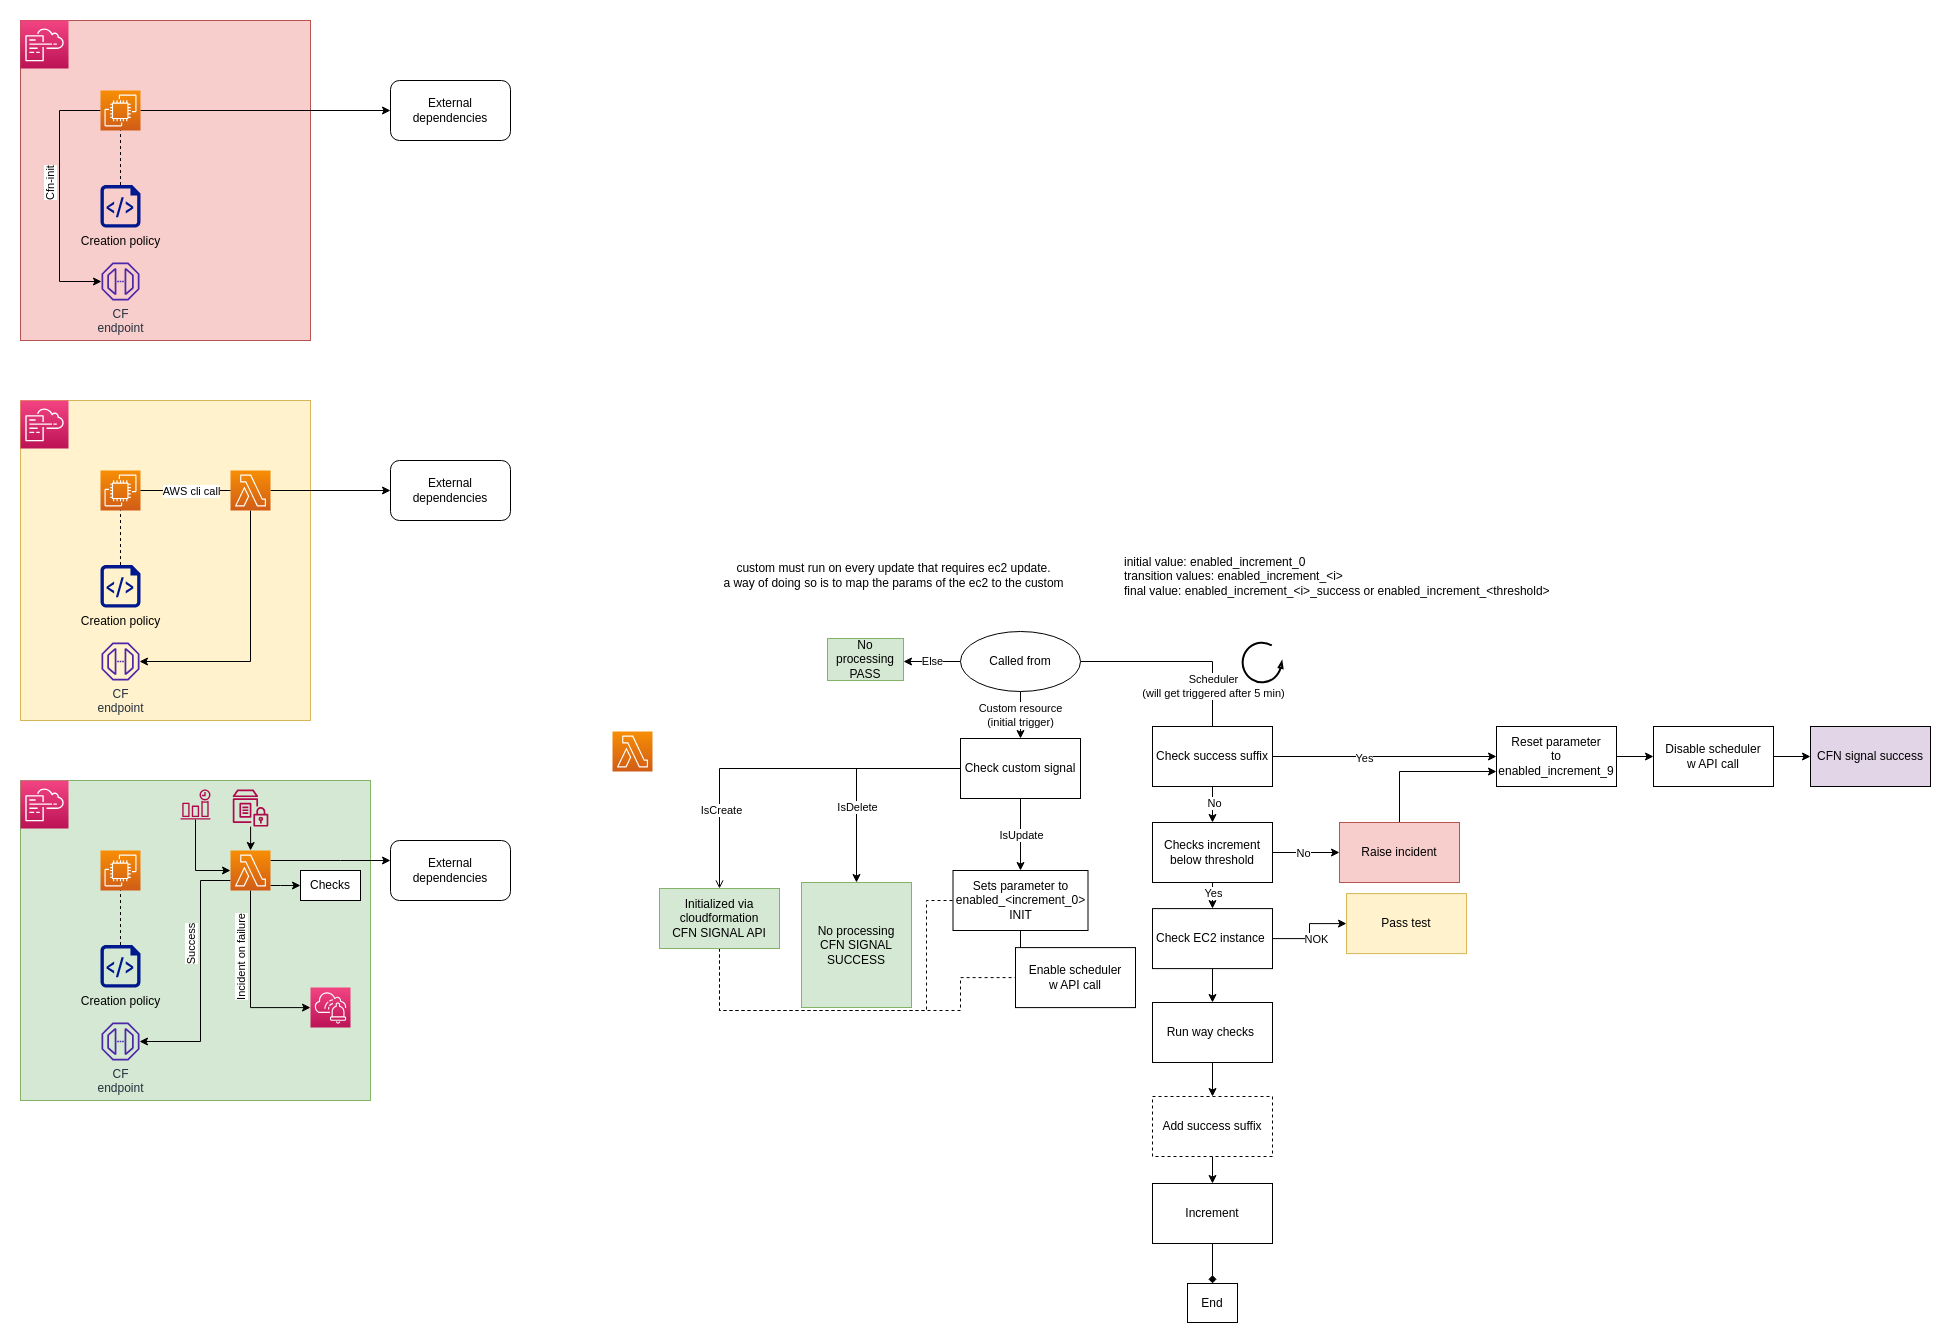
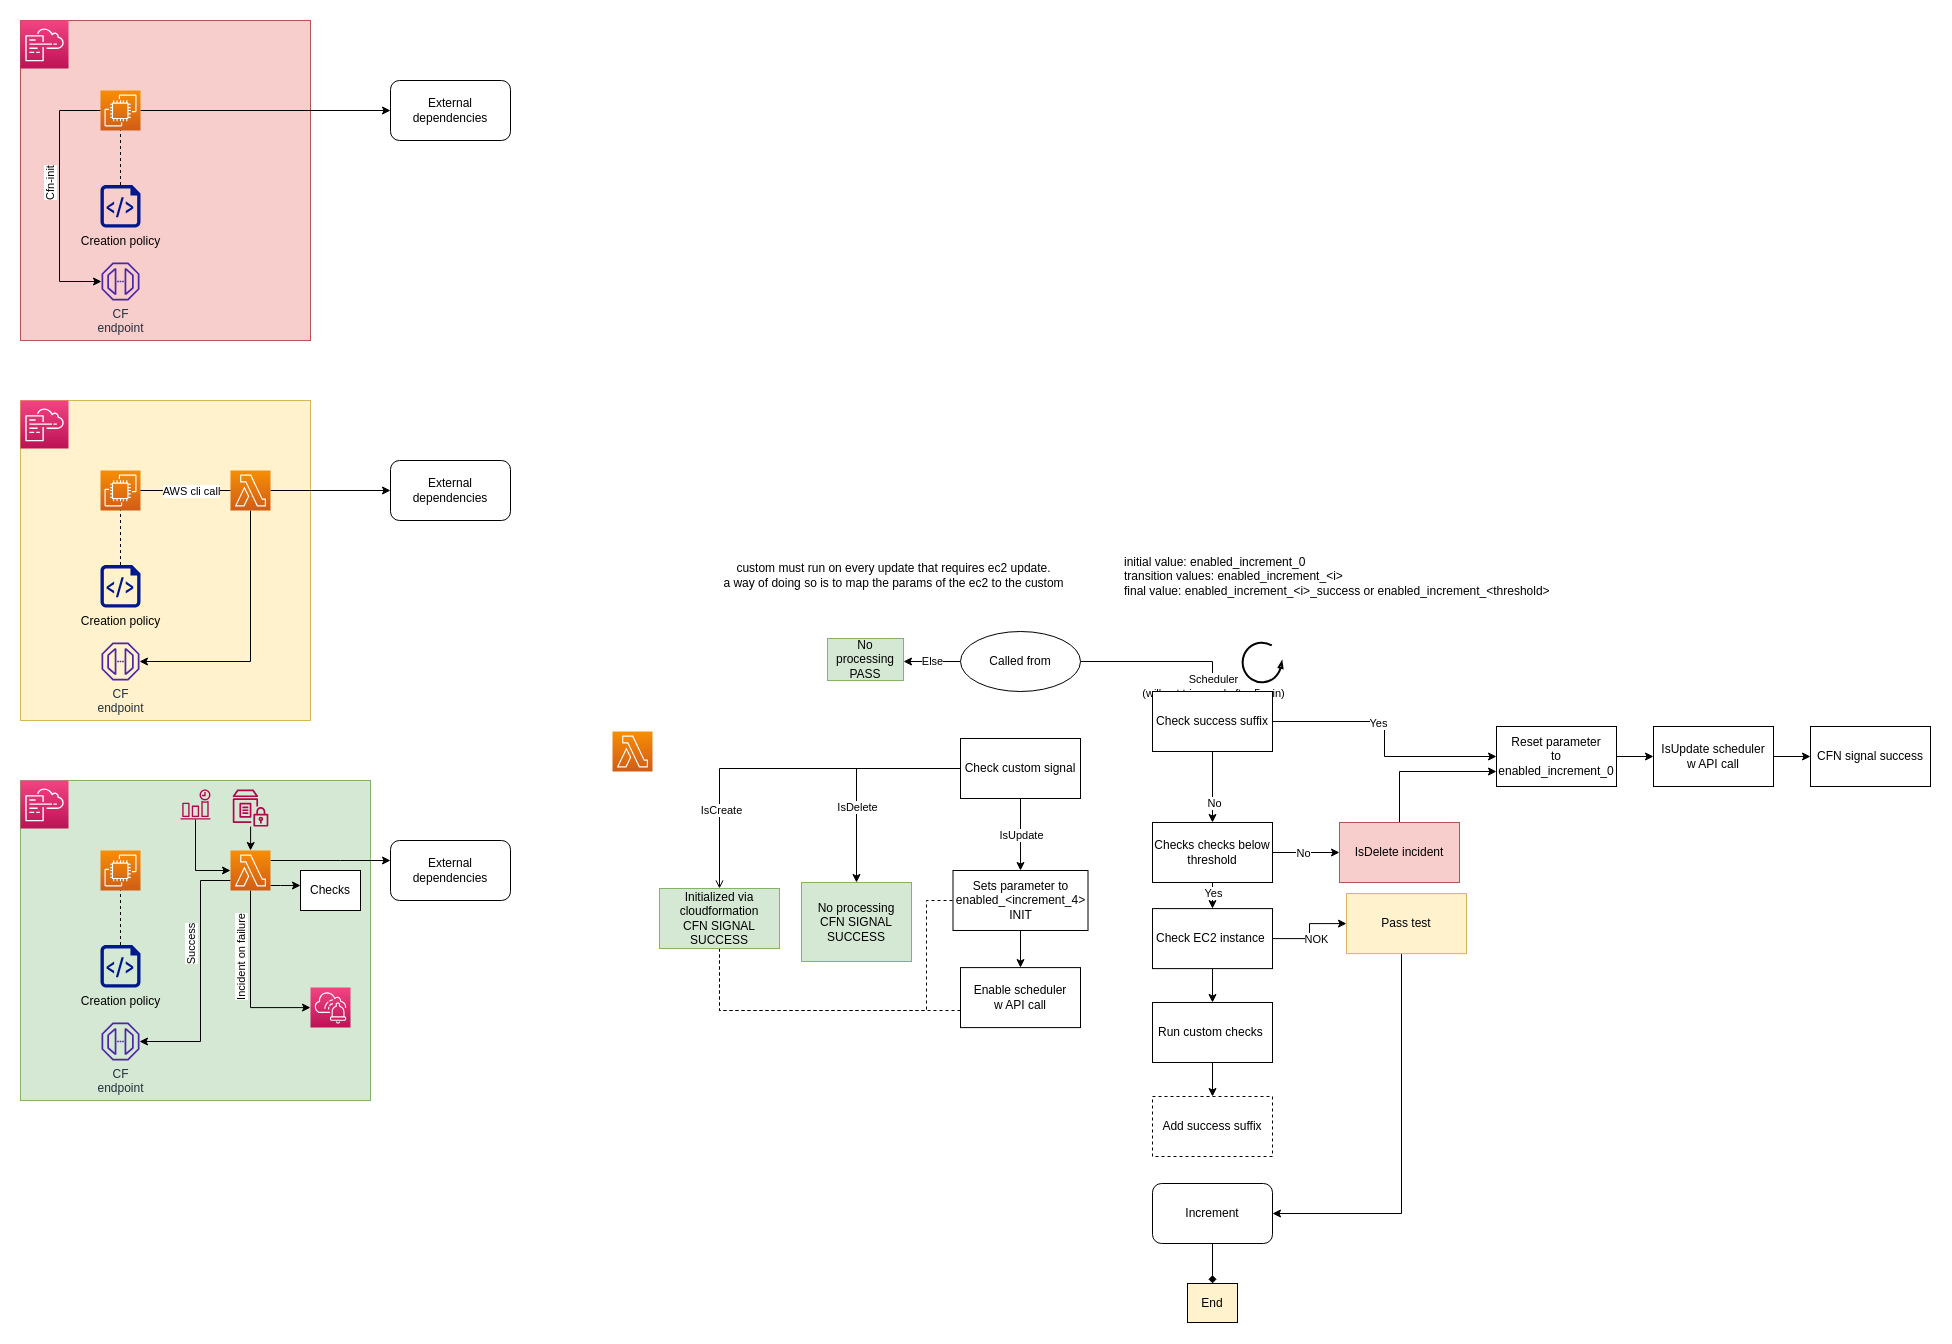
(1021, 712) -> none
(1213, 757) -> (1213, 722)
(1557, 757) -> (1557, 757)
(1714, 757) -> (1714, 757)
(1871, 757) -> (1871, 757)
(1213, 853) -> (1213, 853)
(1400, 853) -> (1400, 853)
(331, 886) -> (331, 891)
(1021, 901) -> (1021, 901)
(720, 919) -> (720, 919)
(857, 945) -> (857, 922)
(1076, 978) -> (1021, 998)
(1213, 1033) -> (1213, 1033)
none -> (1402, 1144)
(1213, 1174) -> none
(1213, 1214) -> (1213, 1214)
(1213, 1303) -> (1213, 1303)
